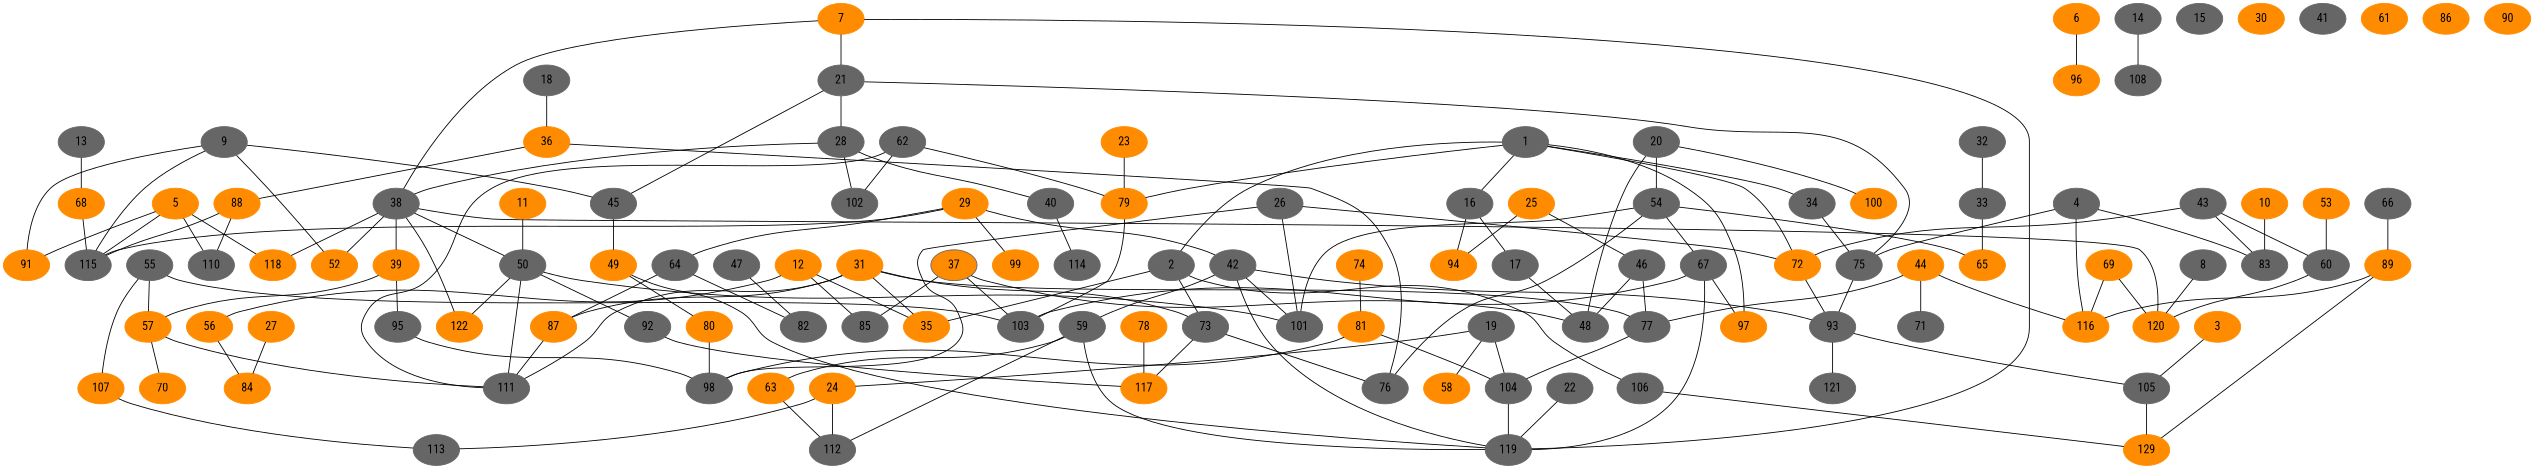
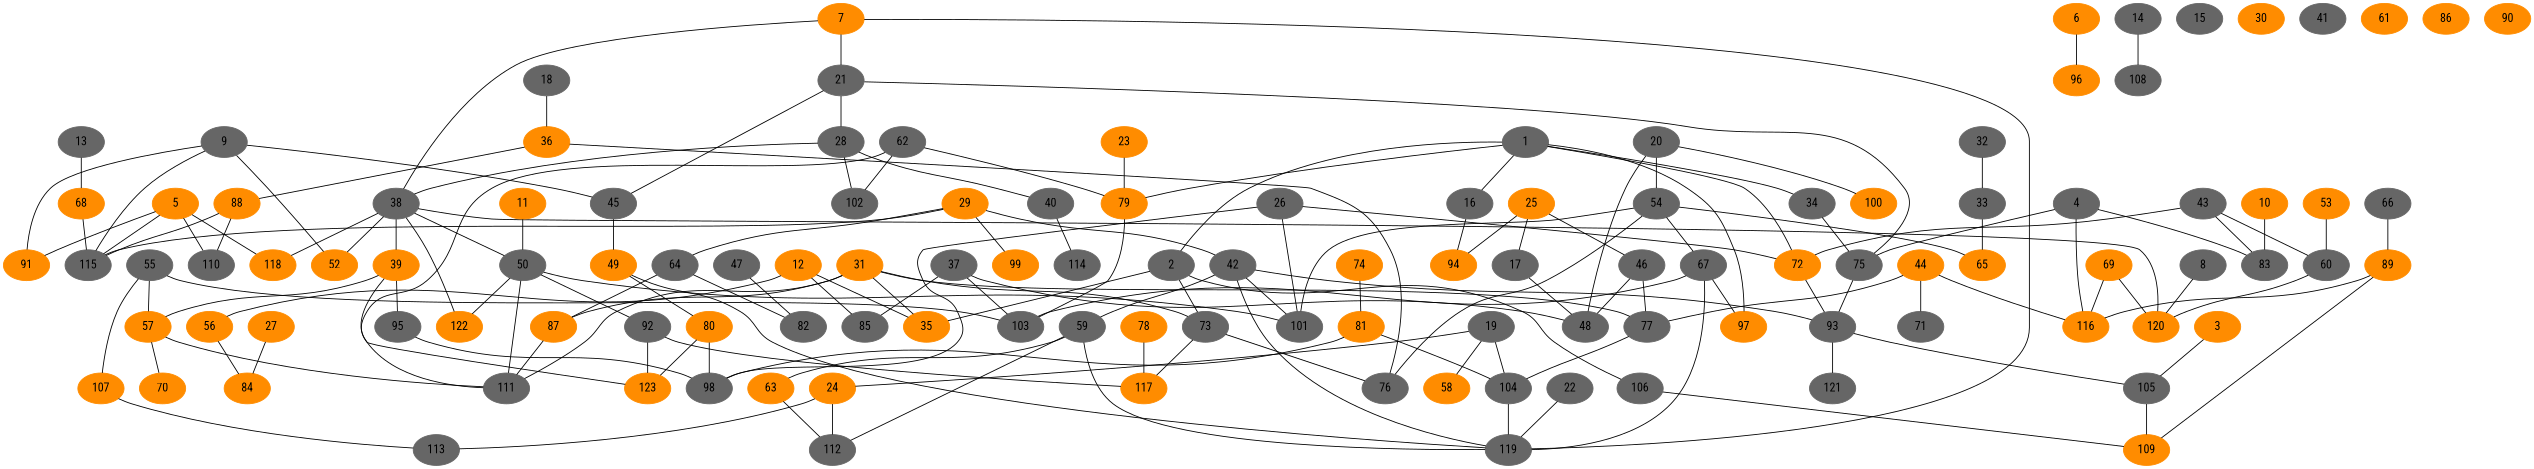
(1496, 239) -> (1523, 234)
(954, 265) -> (954, 265)
none -> (648, 388)
(2147, 450) -> (2147, 450)
